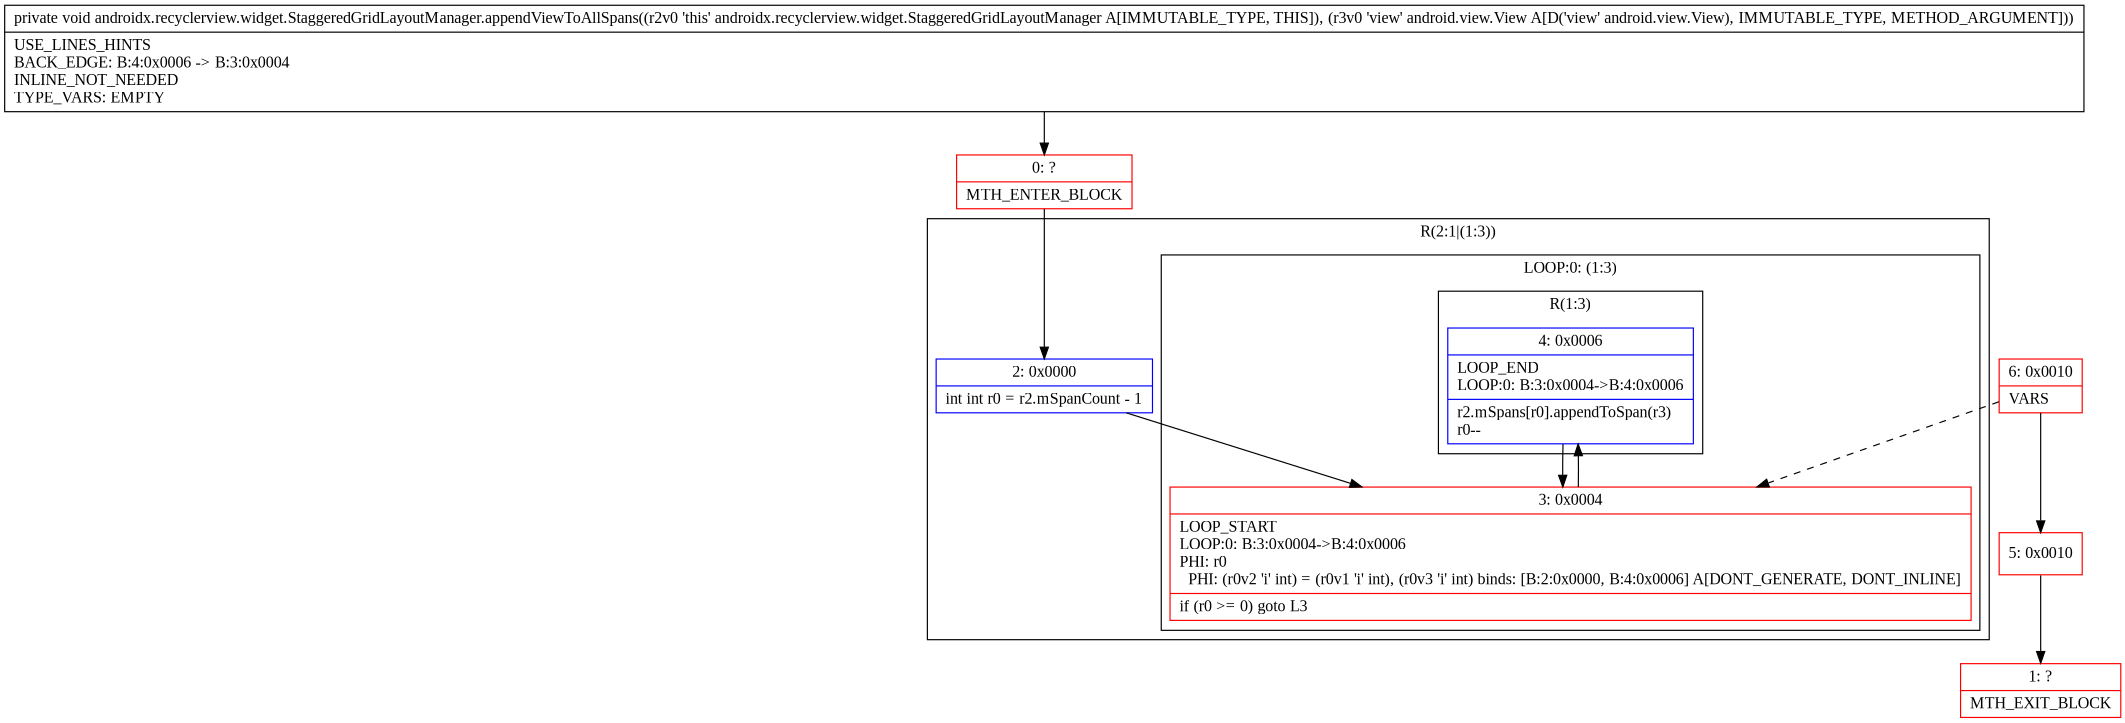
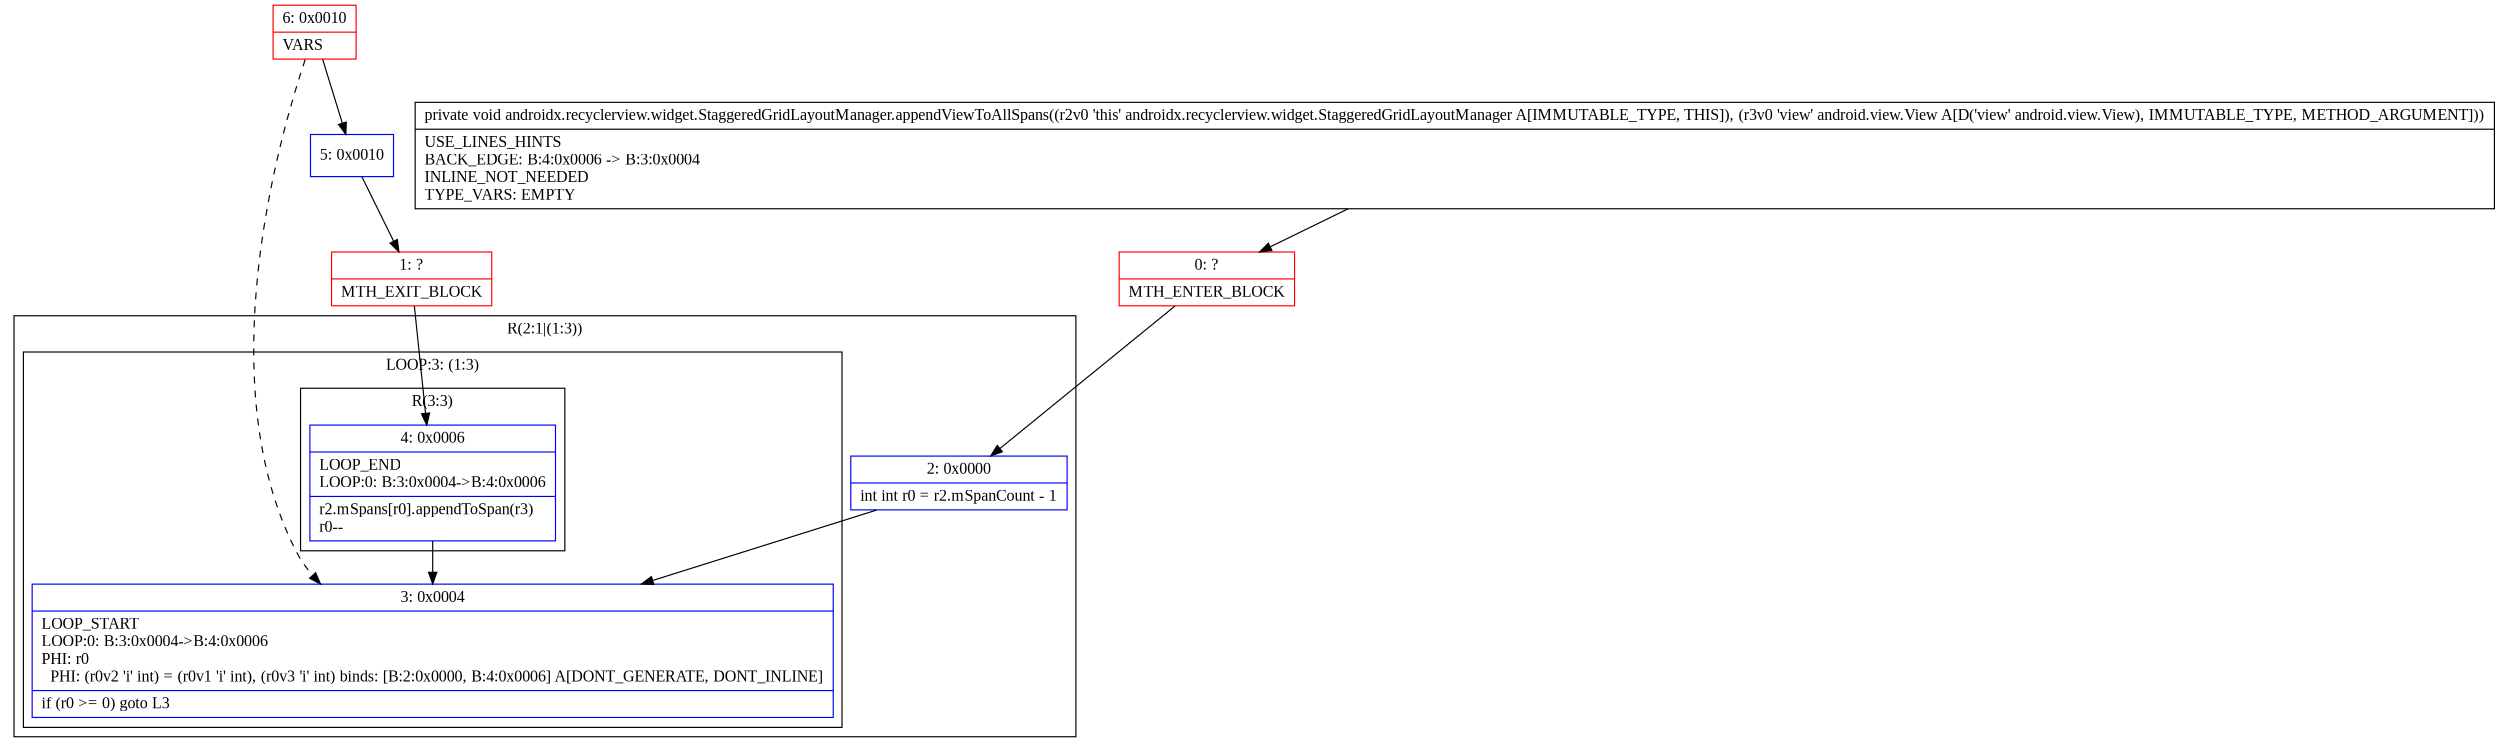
(1571, 268) -> (433, 365)
(1571, 305) -> (433, 402)
(1578, 471) -> (420, 360)
(1571, 554) -> (433, 651)
(2041, 554) -> (352, 156)
